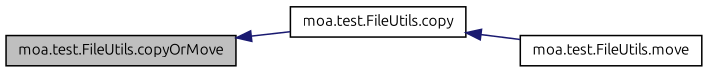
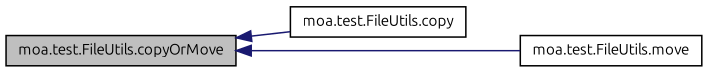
(501, 37) -> (386, 51)
